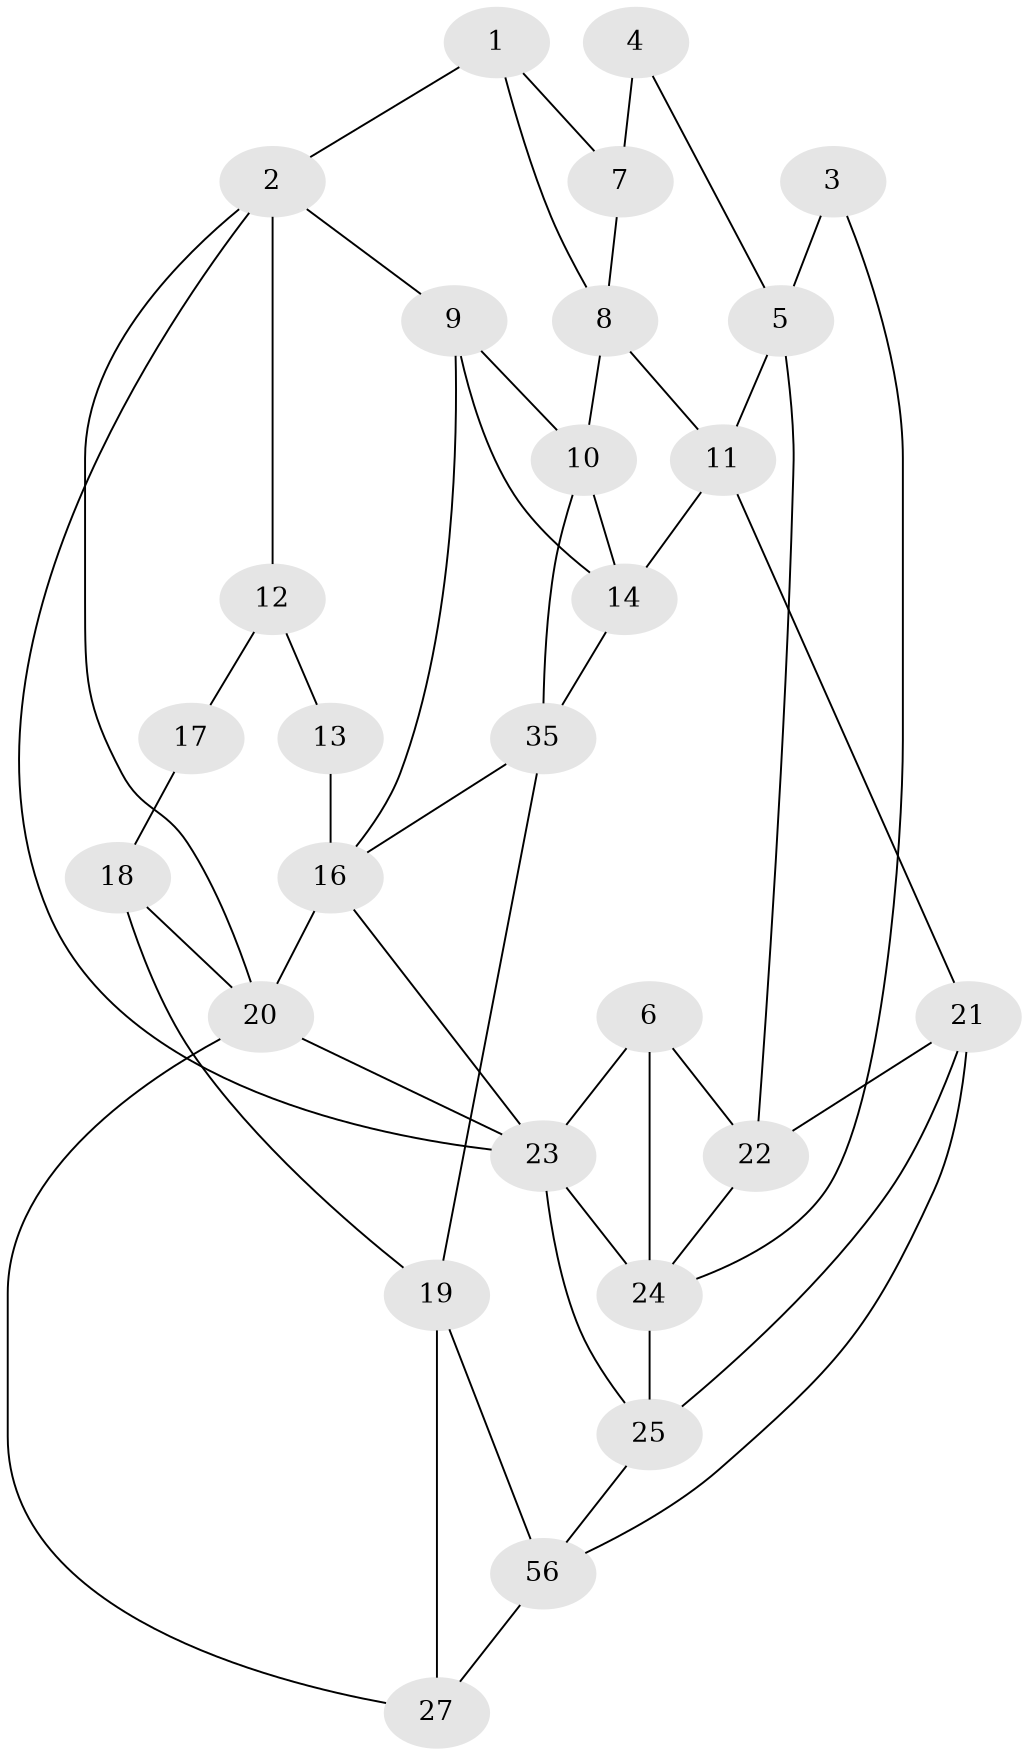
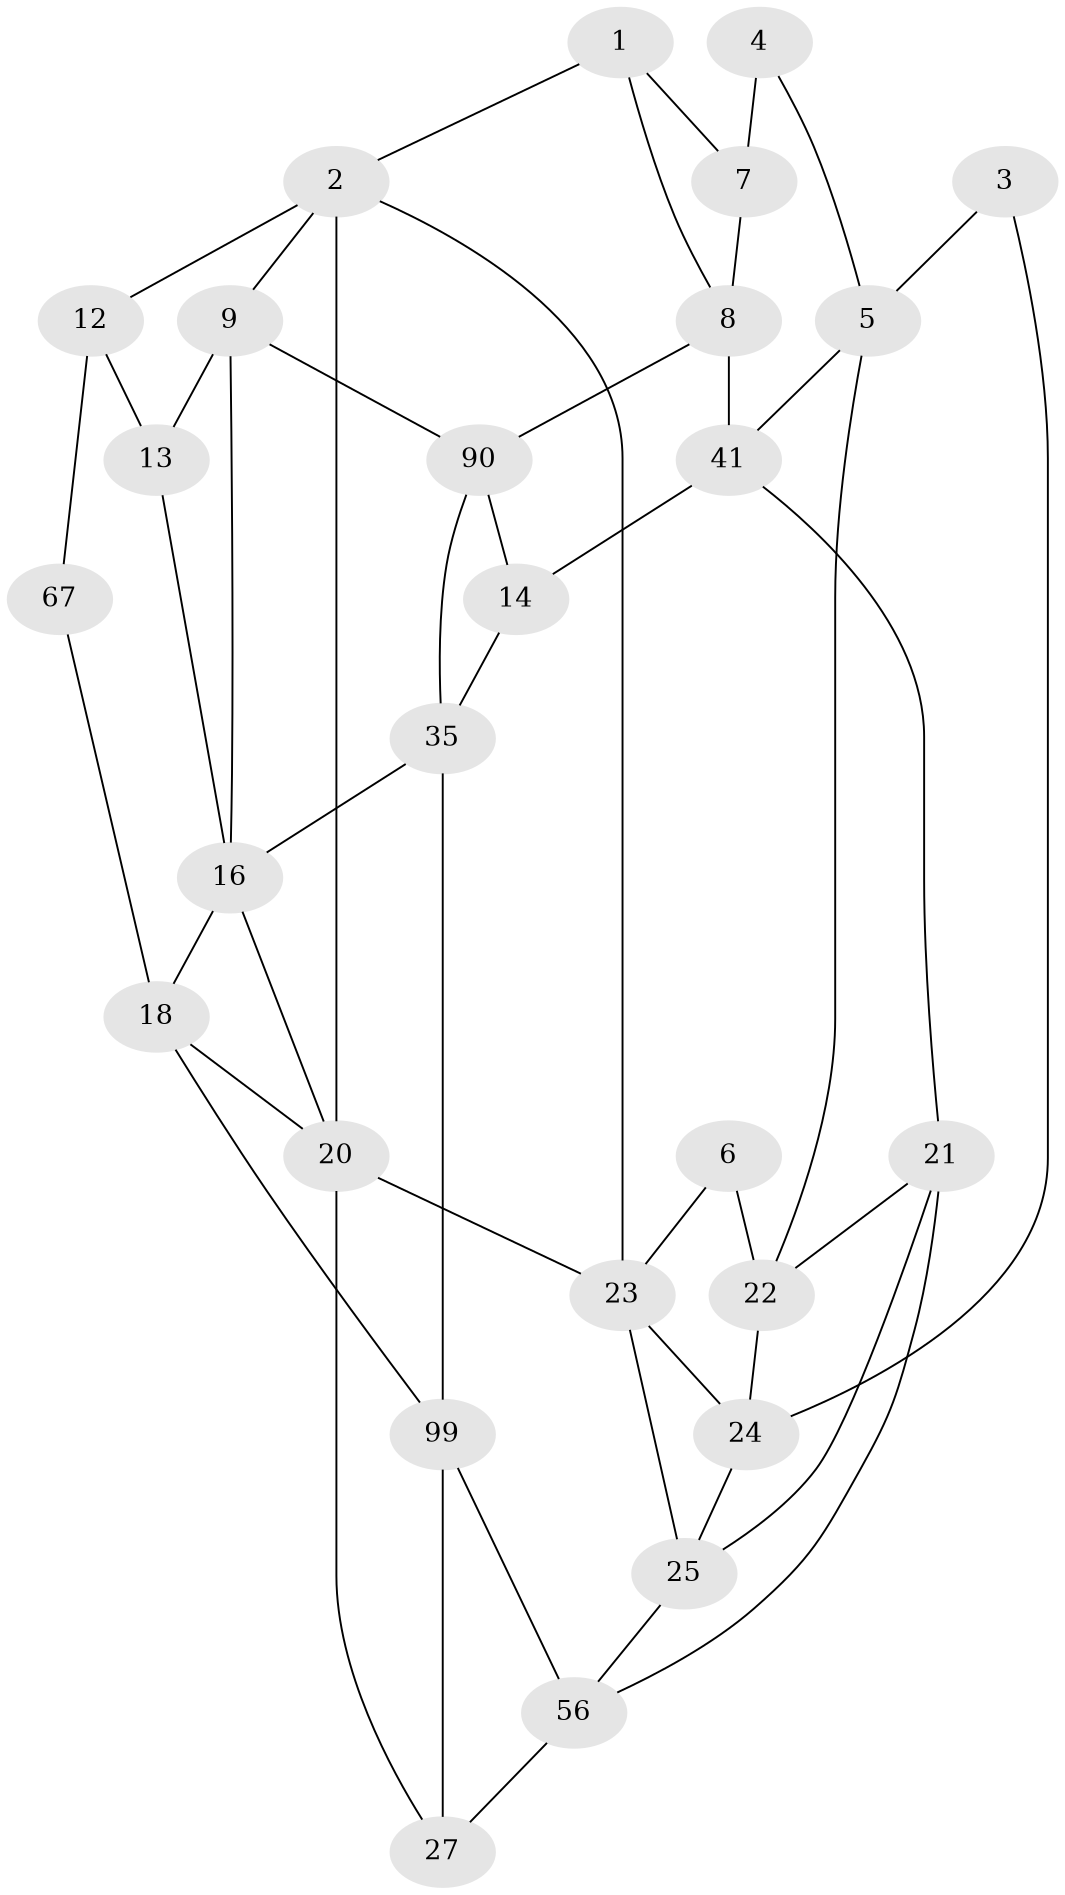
(584, 460) -> (479, 460)
(723, 460) -> (729, 460)
(504, 477) -> (193, 391)
(191, 739) -> (60, 599)
(437, 1017) -> (193, 947)
(650, 1156) -> none
(437, 1295) -> (443, 1435)
